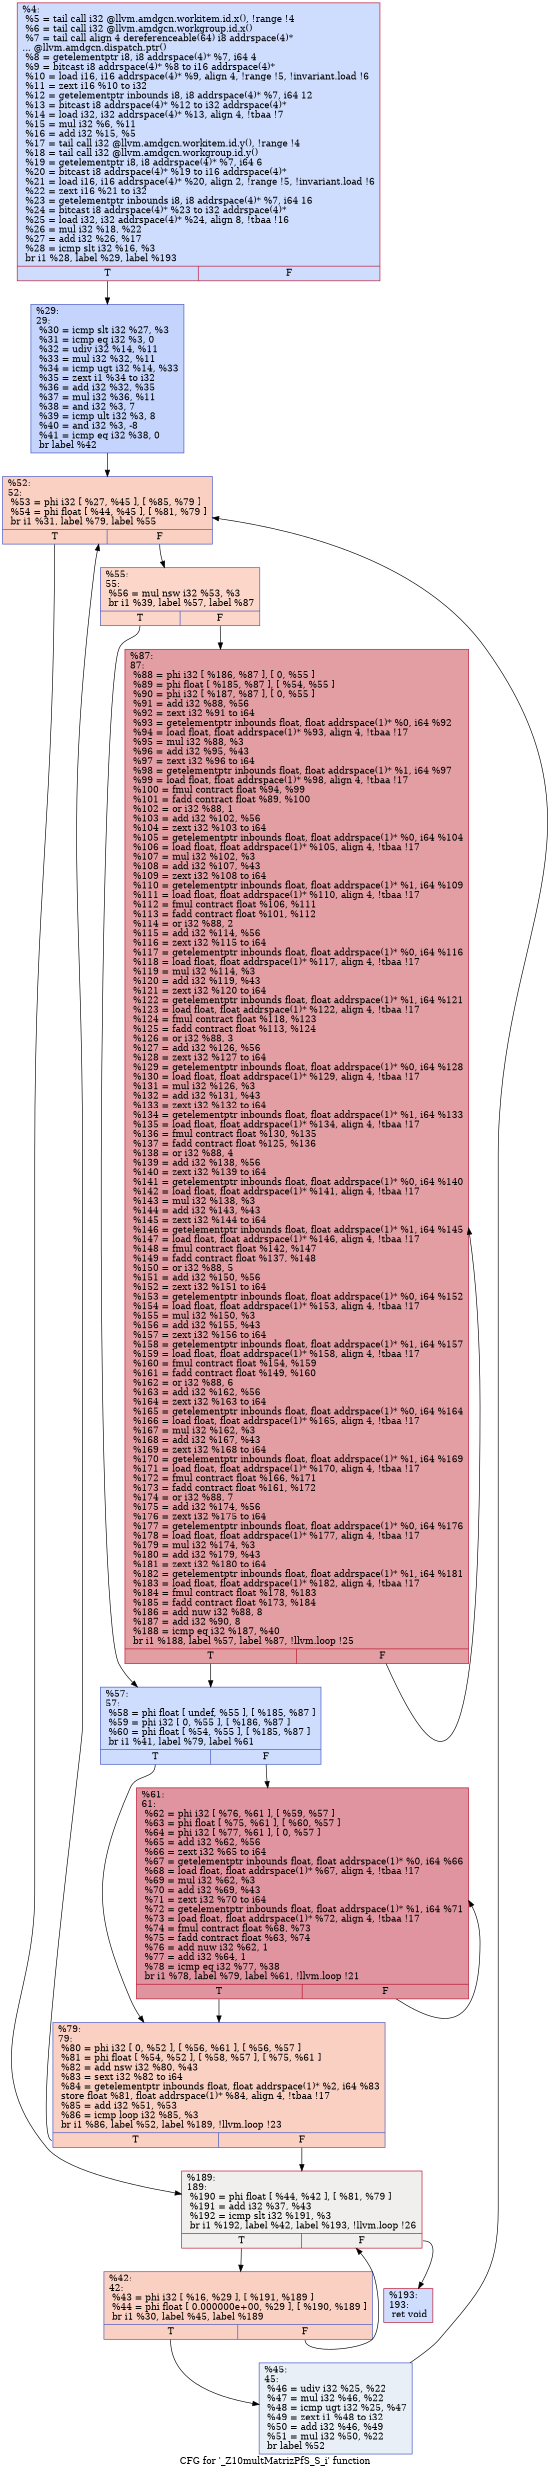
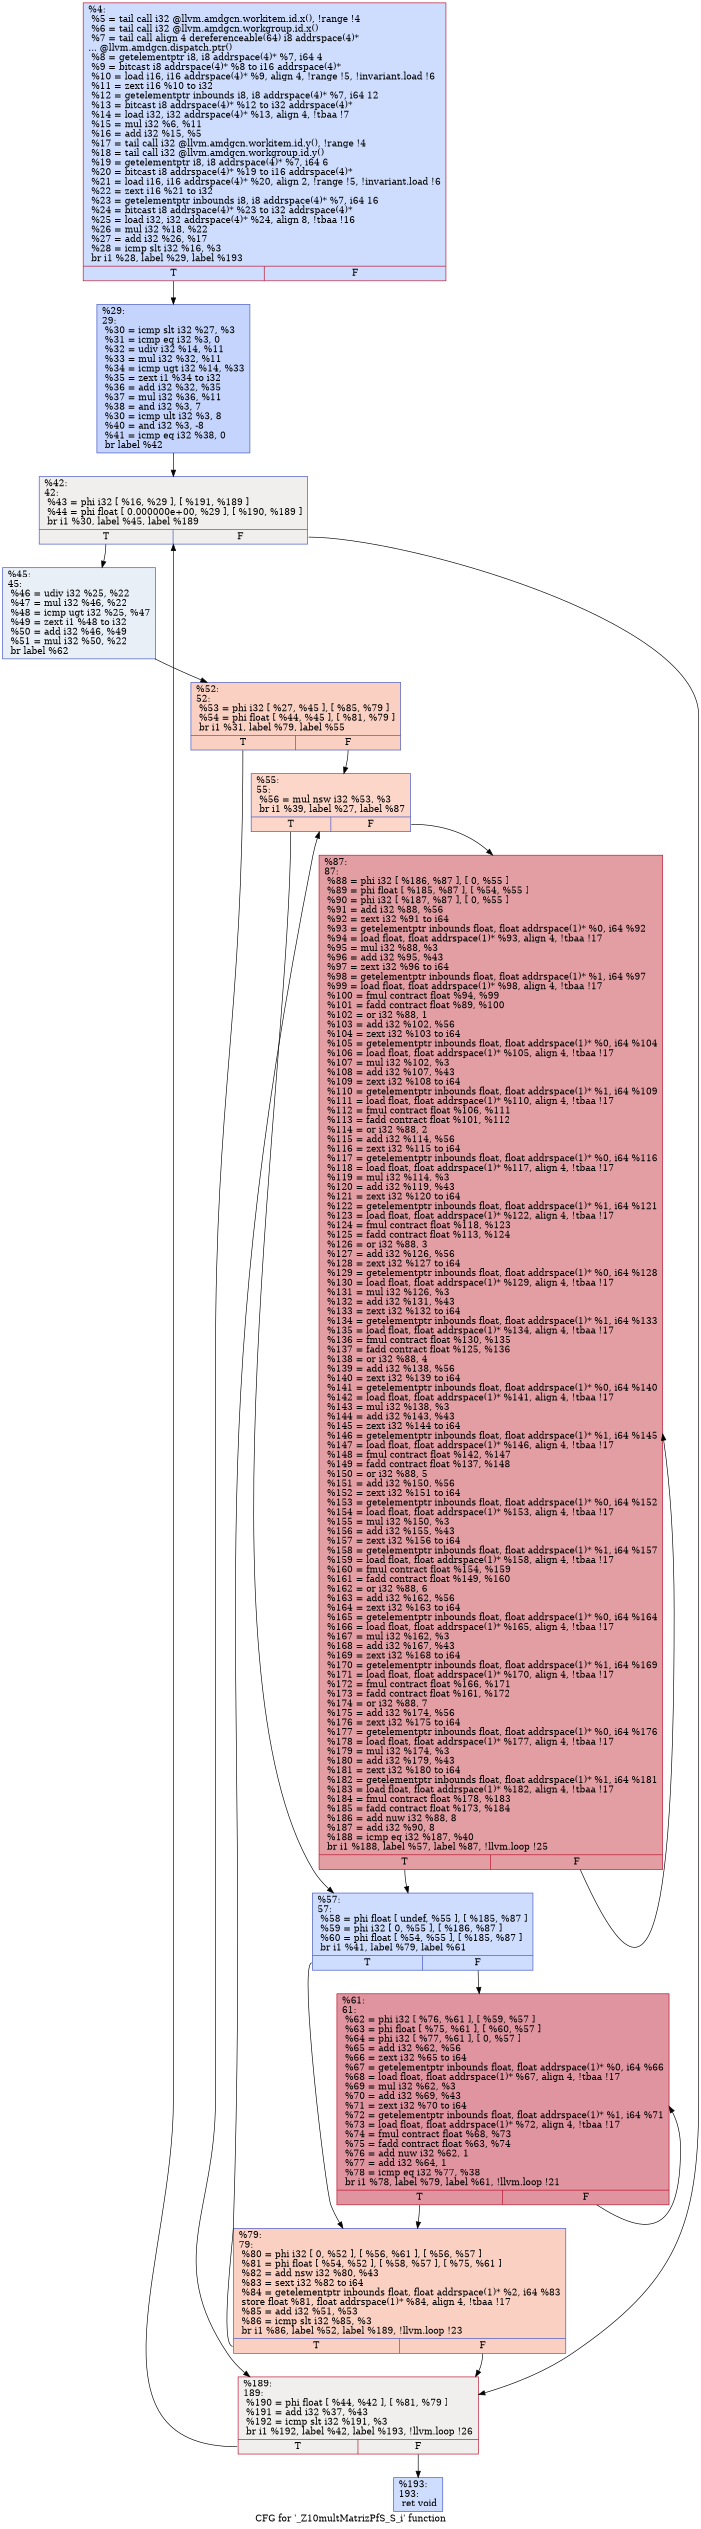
(96, 417) -> (162, 417)
(107, 462) -> (173, 462)
(180, 603) -> (331, 809)
(83, 1346) -> (236, 1590)
(128, 2116) -> (305, 2321)
(238, 2306) -> (173, 510)
(408, 2306) -> (418, 2495)
(295, 2446) -> (38, 651)
